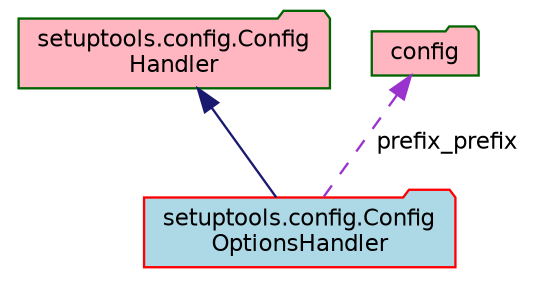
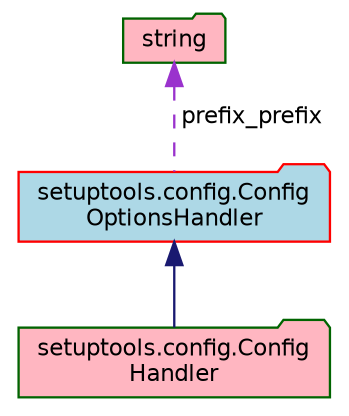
(425, 53) -> (174, 41)
(244, 152) -> (174, 297)
